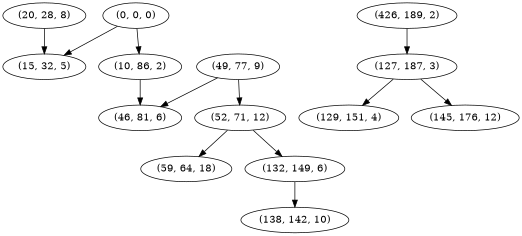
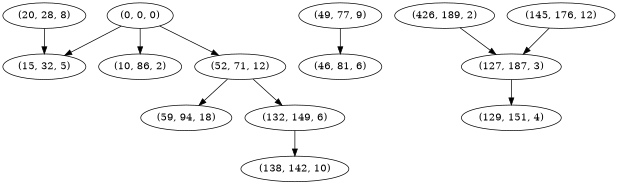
(140, 89) -> none
(239, 89) -> (186, 39)
(433, 90) -> (539, 39)
(186, 169) -> (186, 118)
